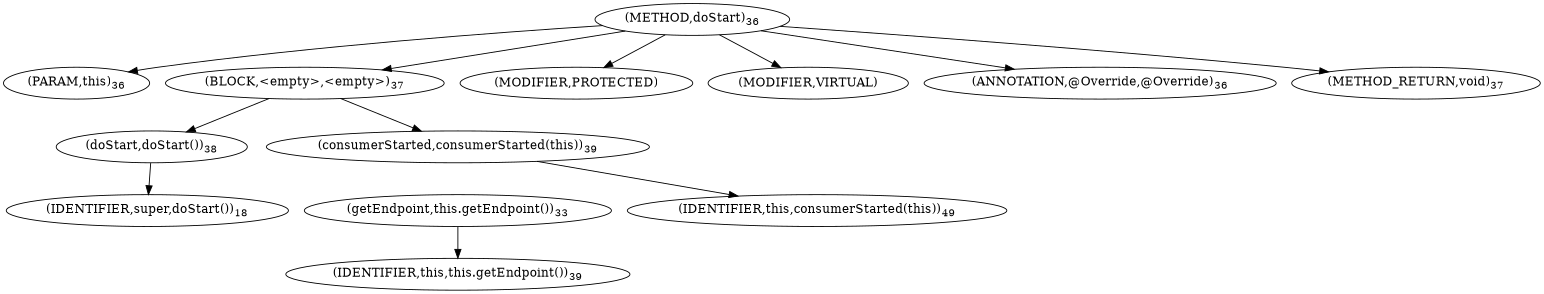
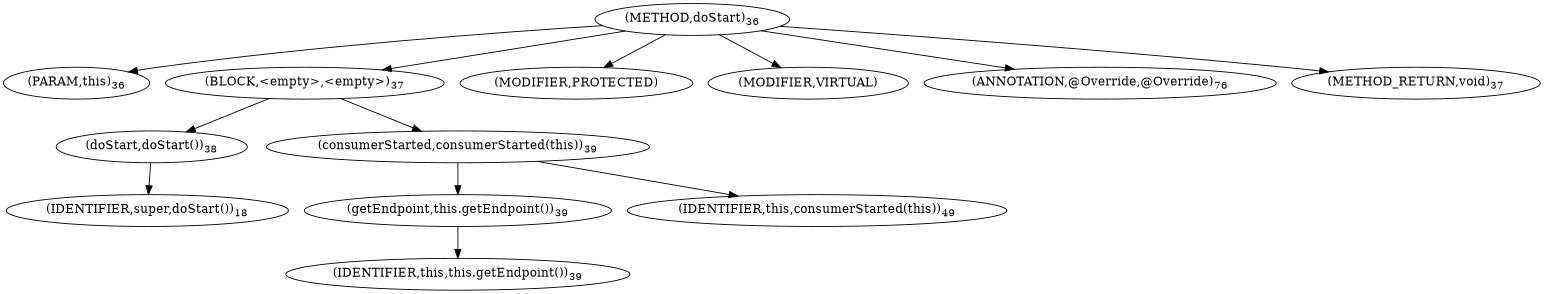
(1221, 82) -> (1221, 82)
none -> (458, 174)
(562, 209) -> (562, 209)
